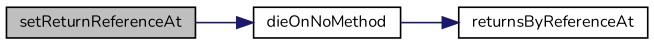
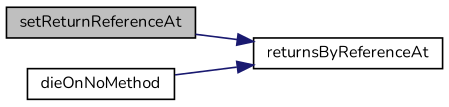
(216, 23) -> (216, 37)
